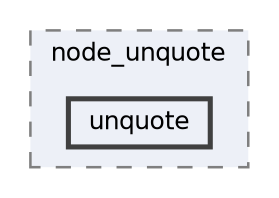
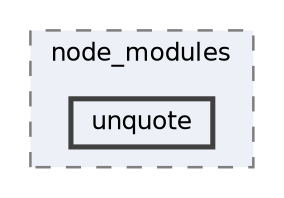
(139, 54) -> (142, 54)
